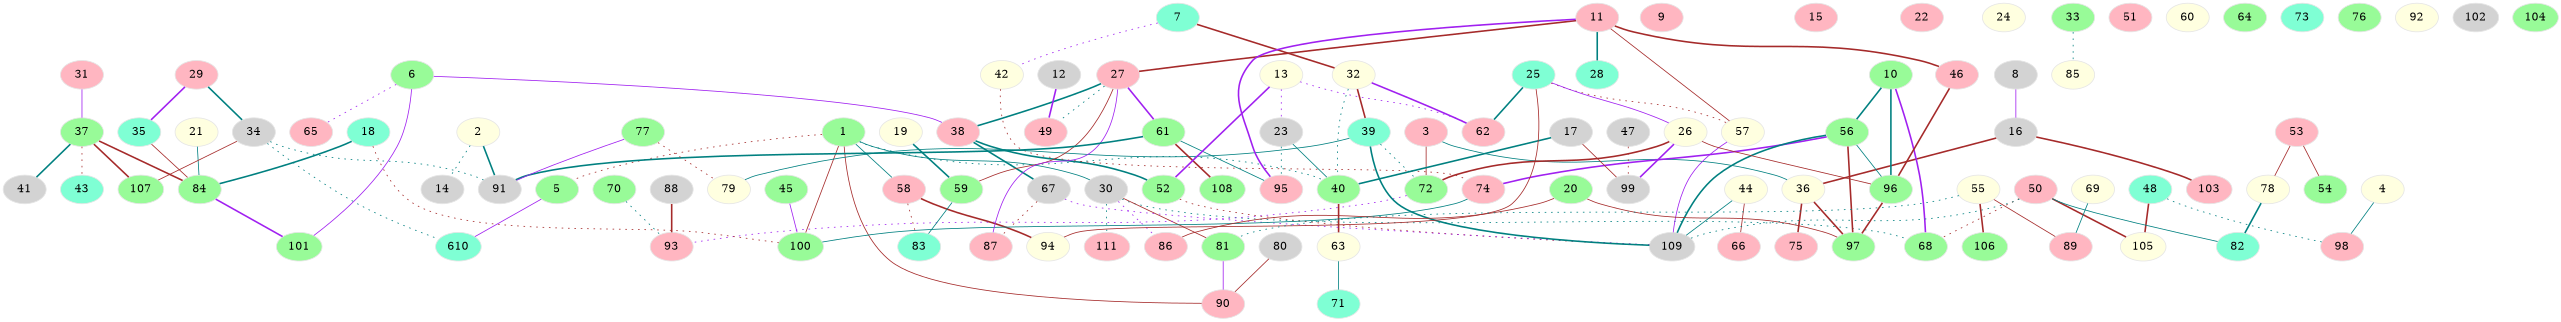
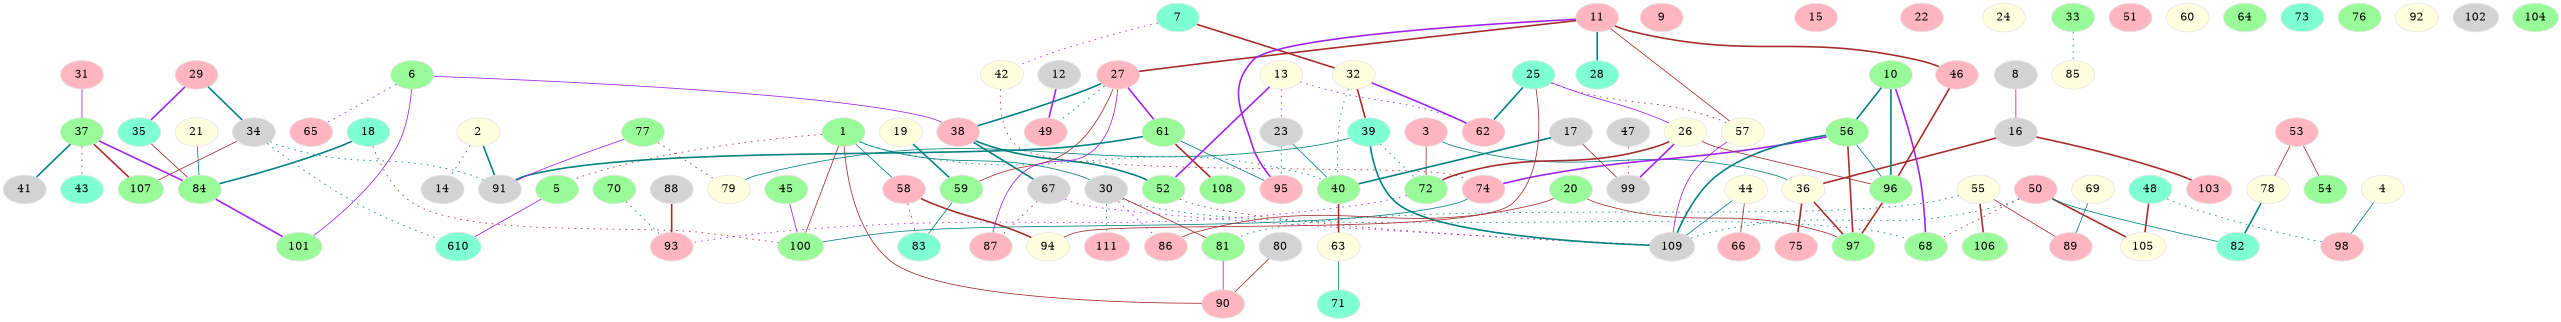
(141, 161) -> (141, 161)
